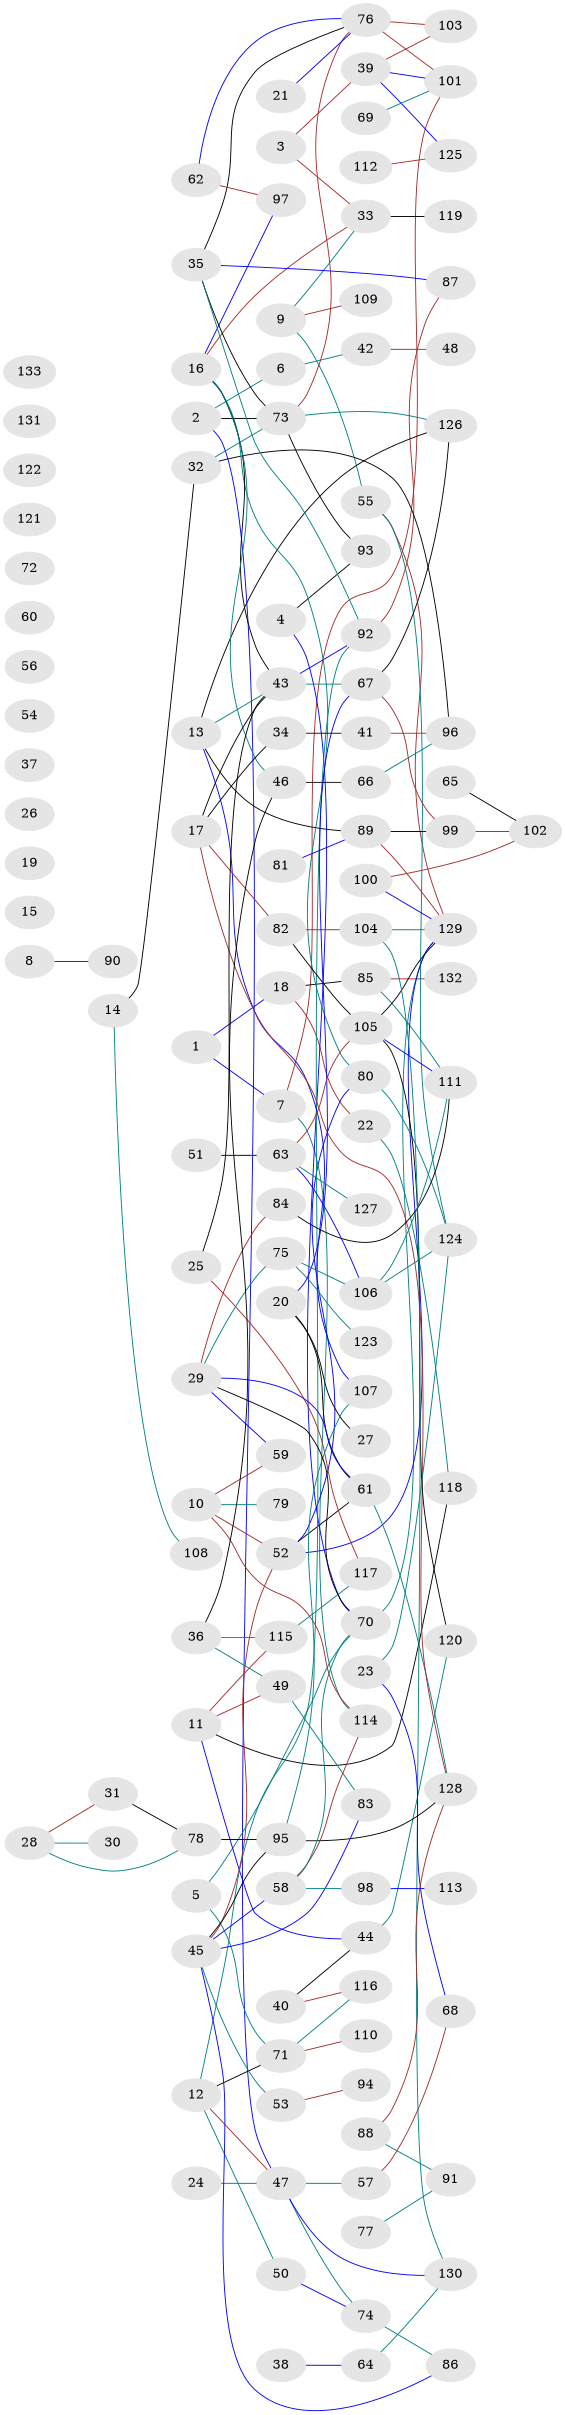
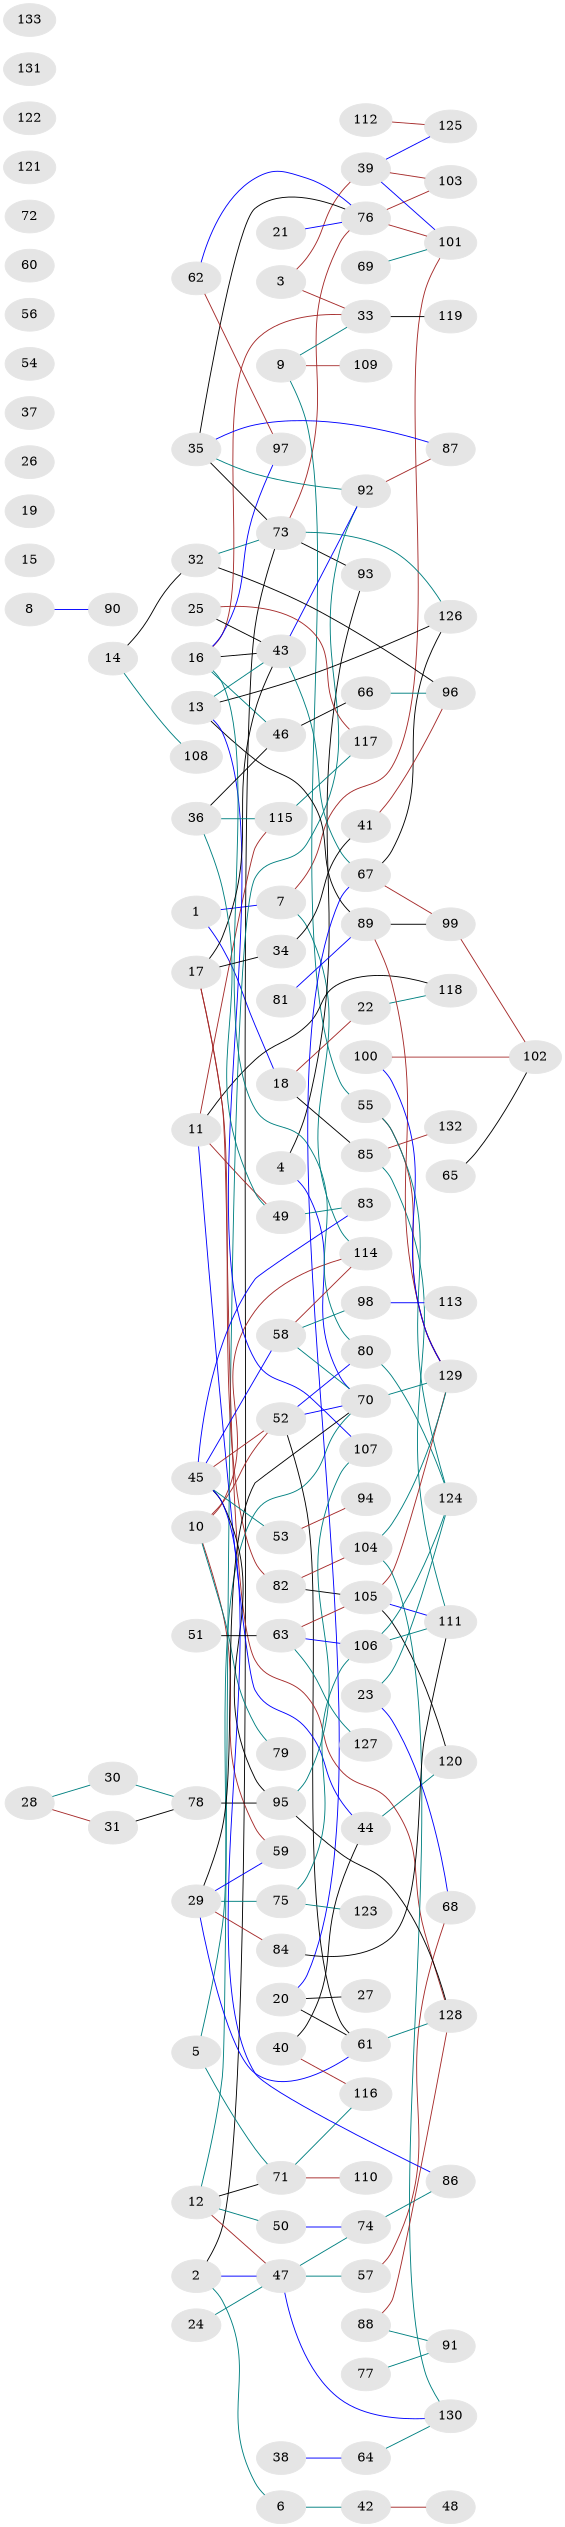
(405, 985) -> (416, 1500)
(419, 1277) -> (316, 1412)
(114, 1871) -> (155, 1791)
